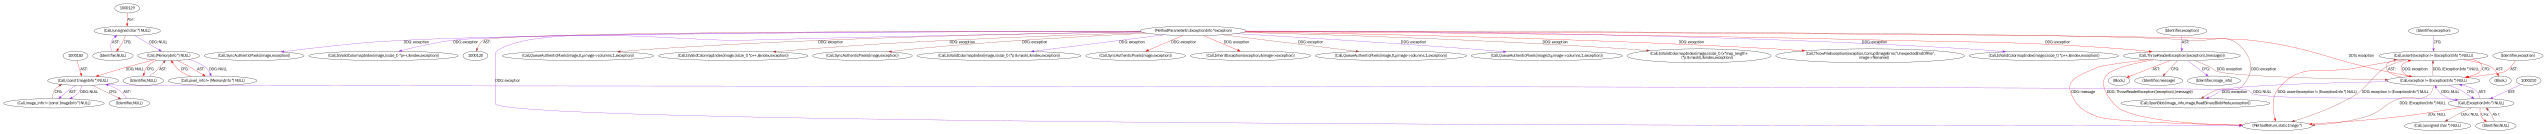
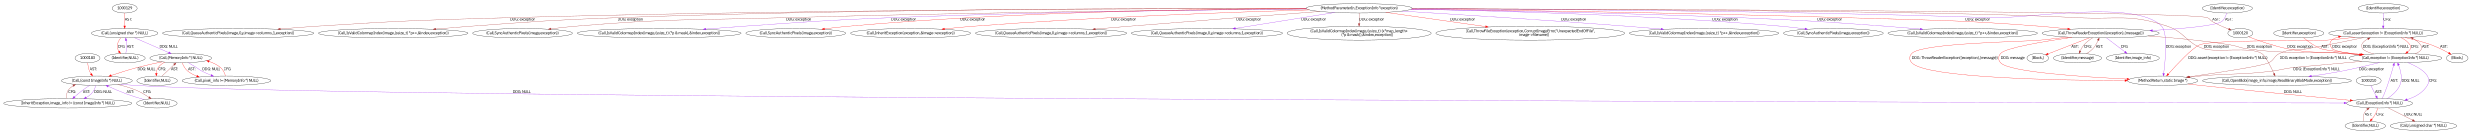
(1830, 34) -> (2286, 49)
none -> (2093, 48)
(54, 103) -> (68, 103)
(2387, 118) -> (2269, 92)
